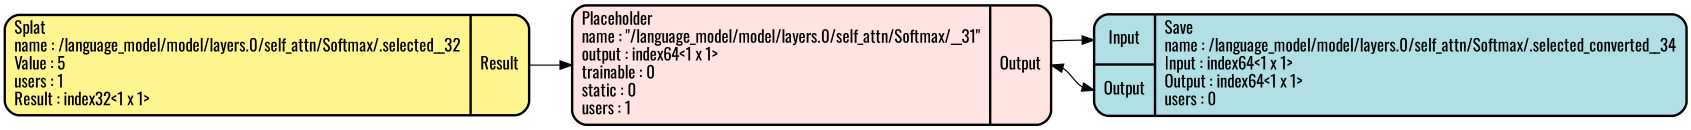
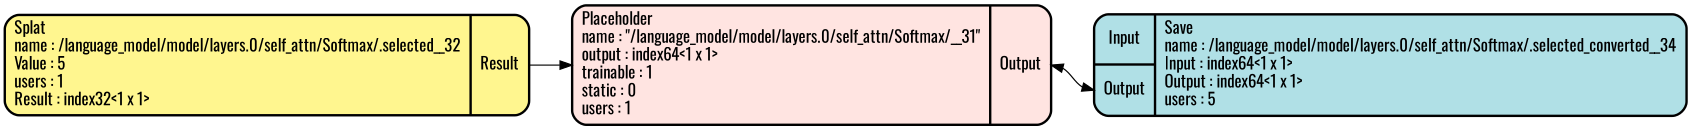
(1066, 40) -> none
(619, 73) -> (618, 73)
(1191, 100) -> (1190, 100)
